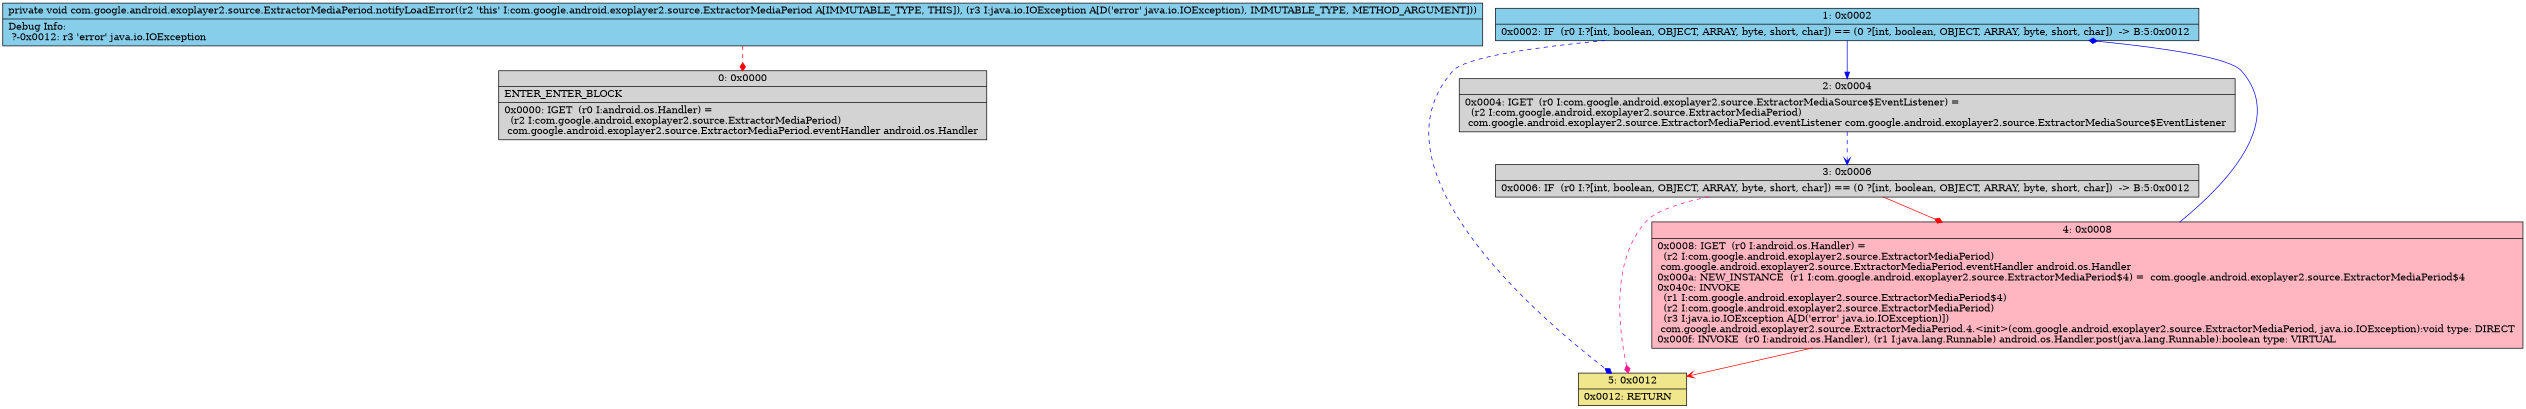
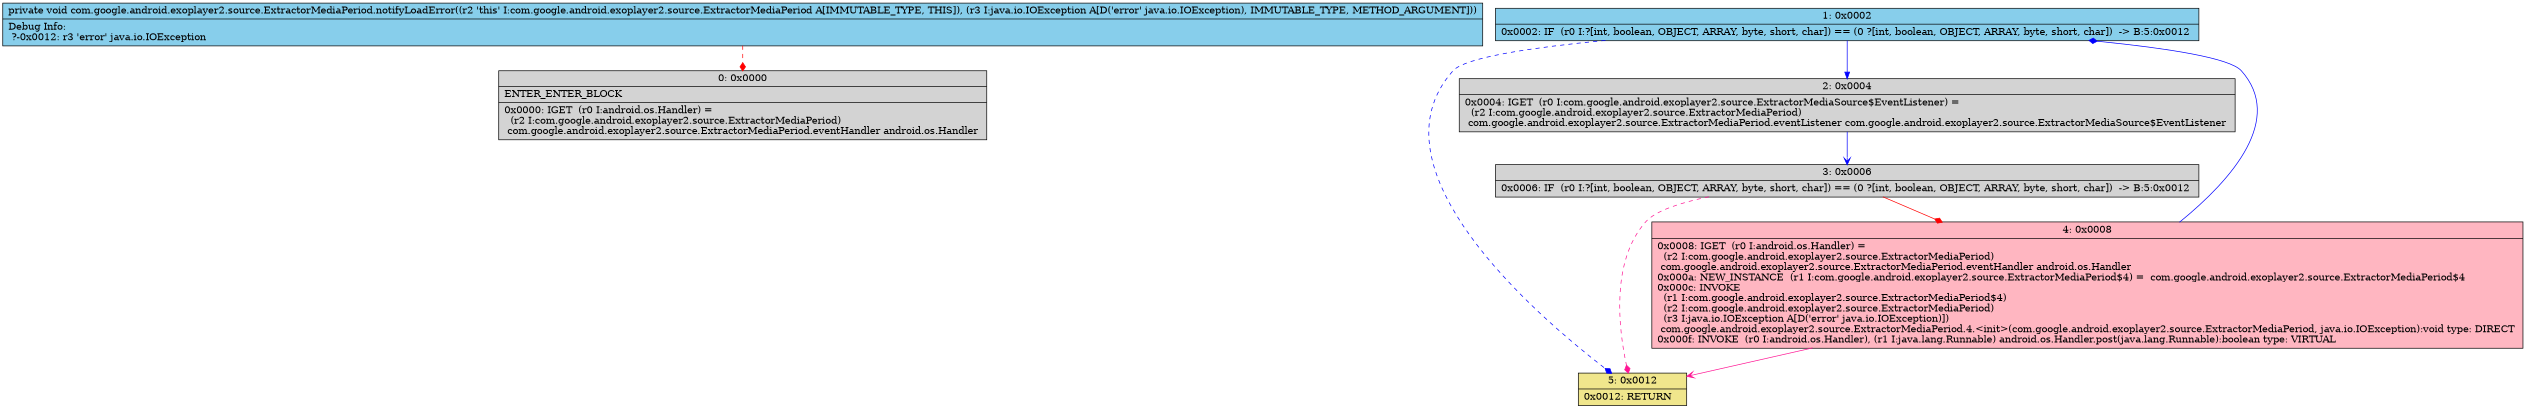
(1847, 145) -> (1847, 145)
(1702, 288) -> (1702, 288)
(1753, 361) -> (1753, 361)
